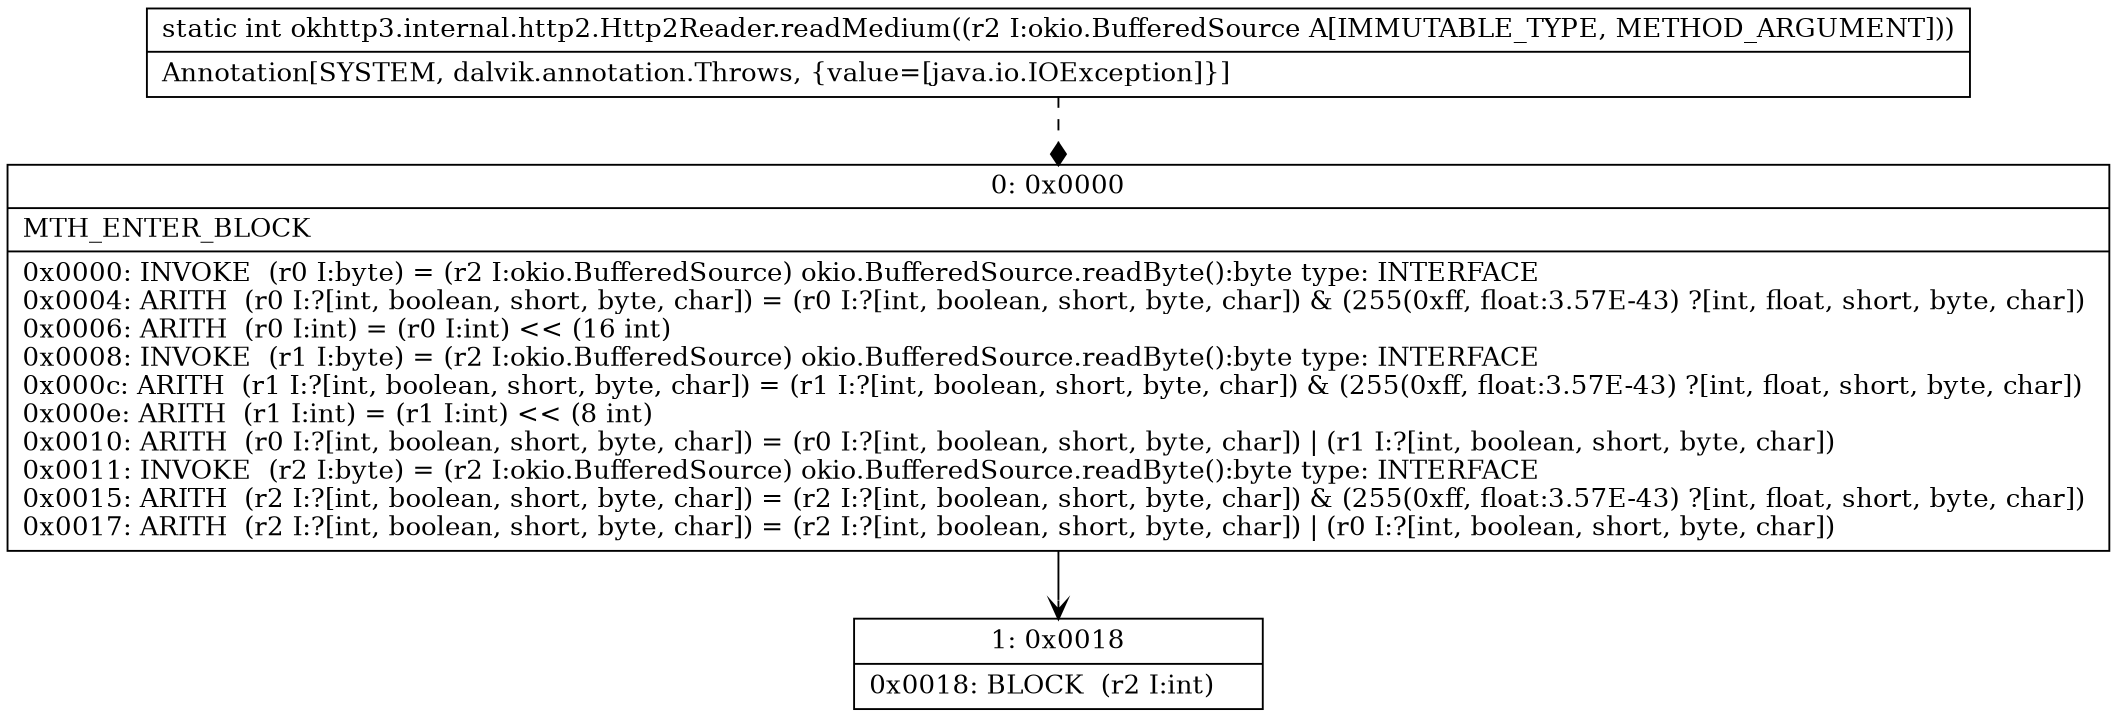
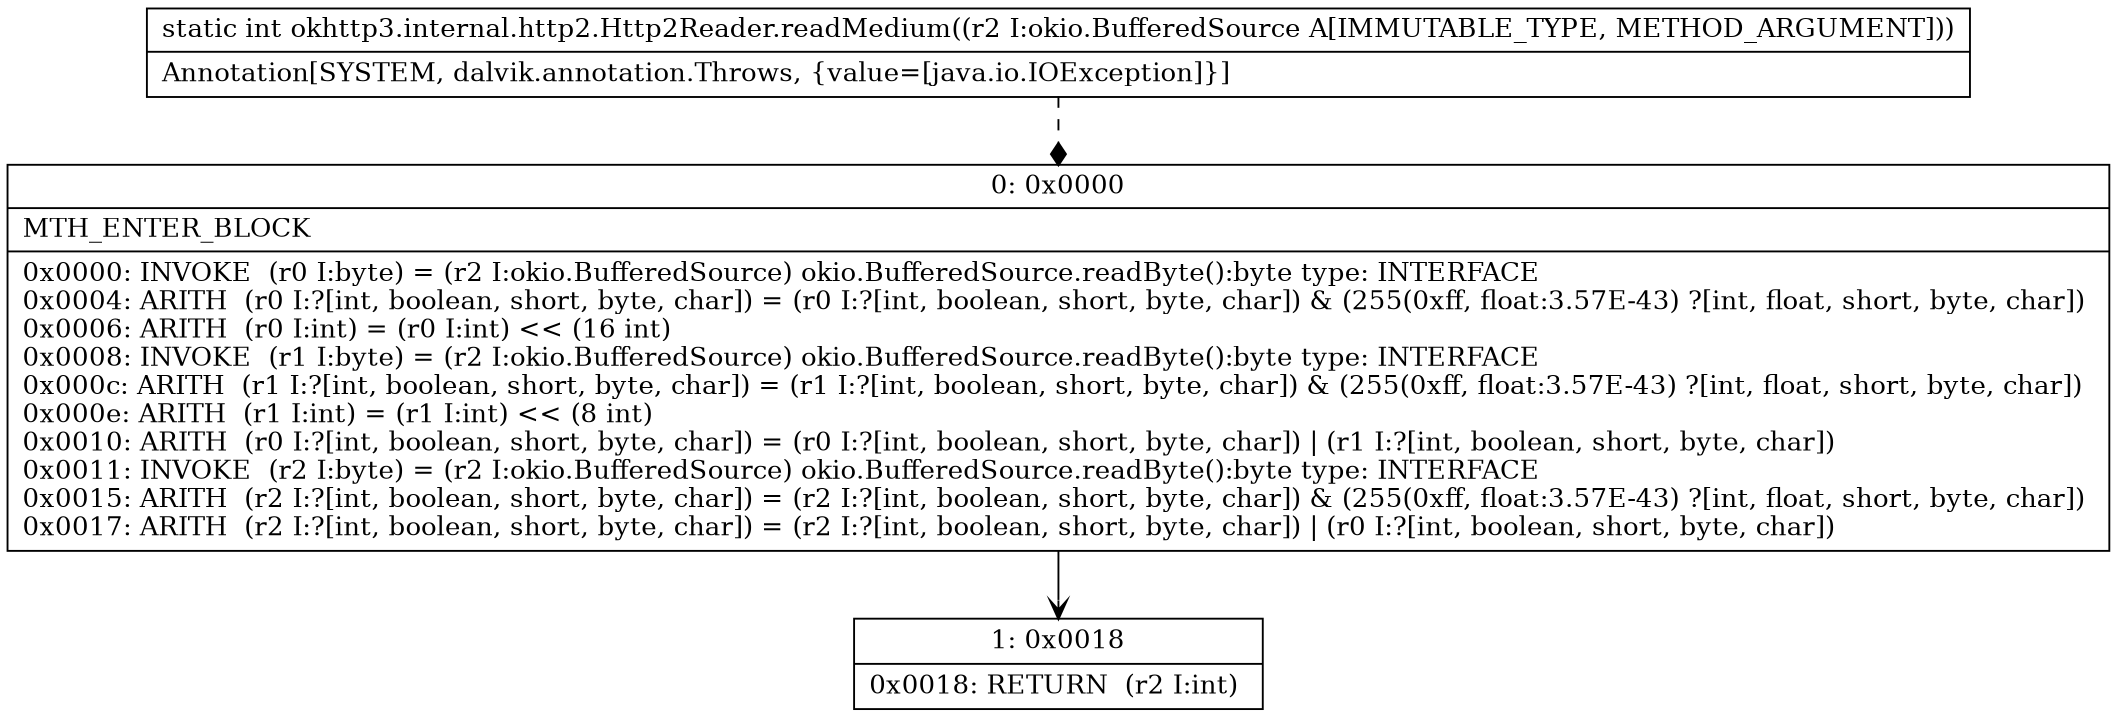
(1046, 686) -> (1058, 686)
